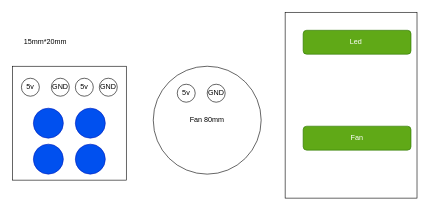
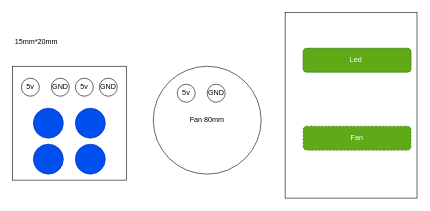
(45, 42) -> (36, 42)
(357, 42) -> (357, 60)
(357, 138) -> (357, 138)
